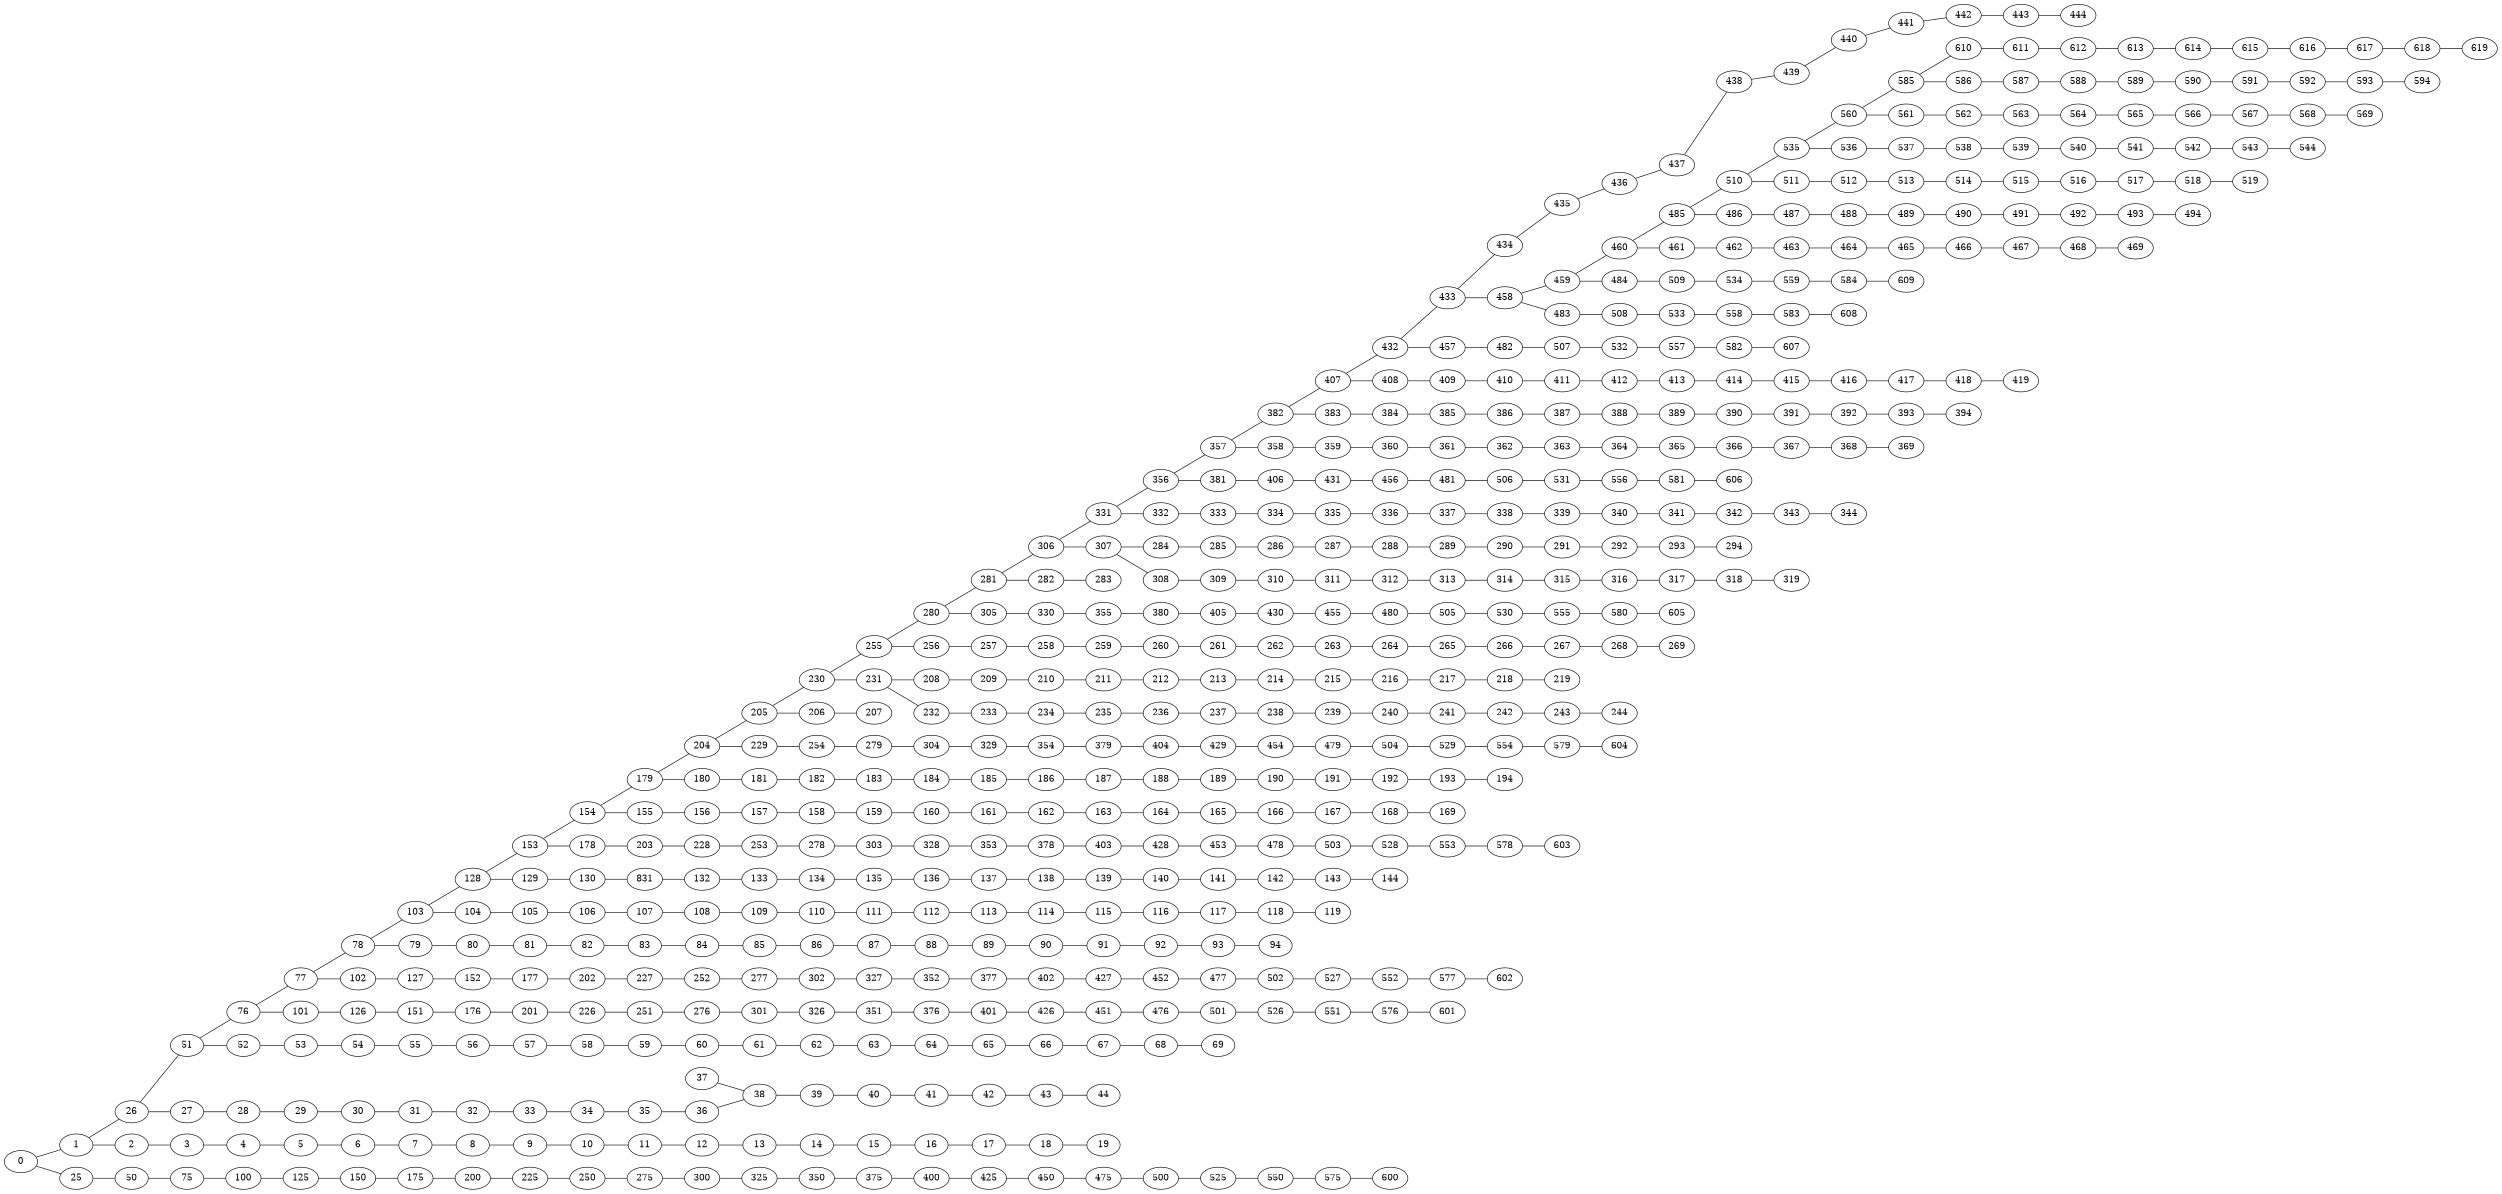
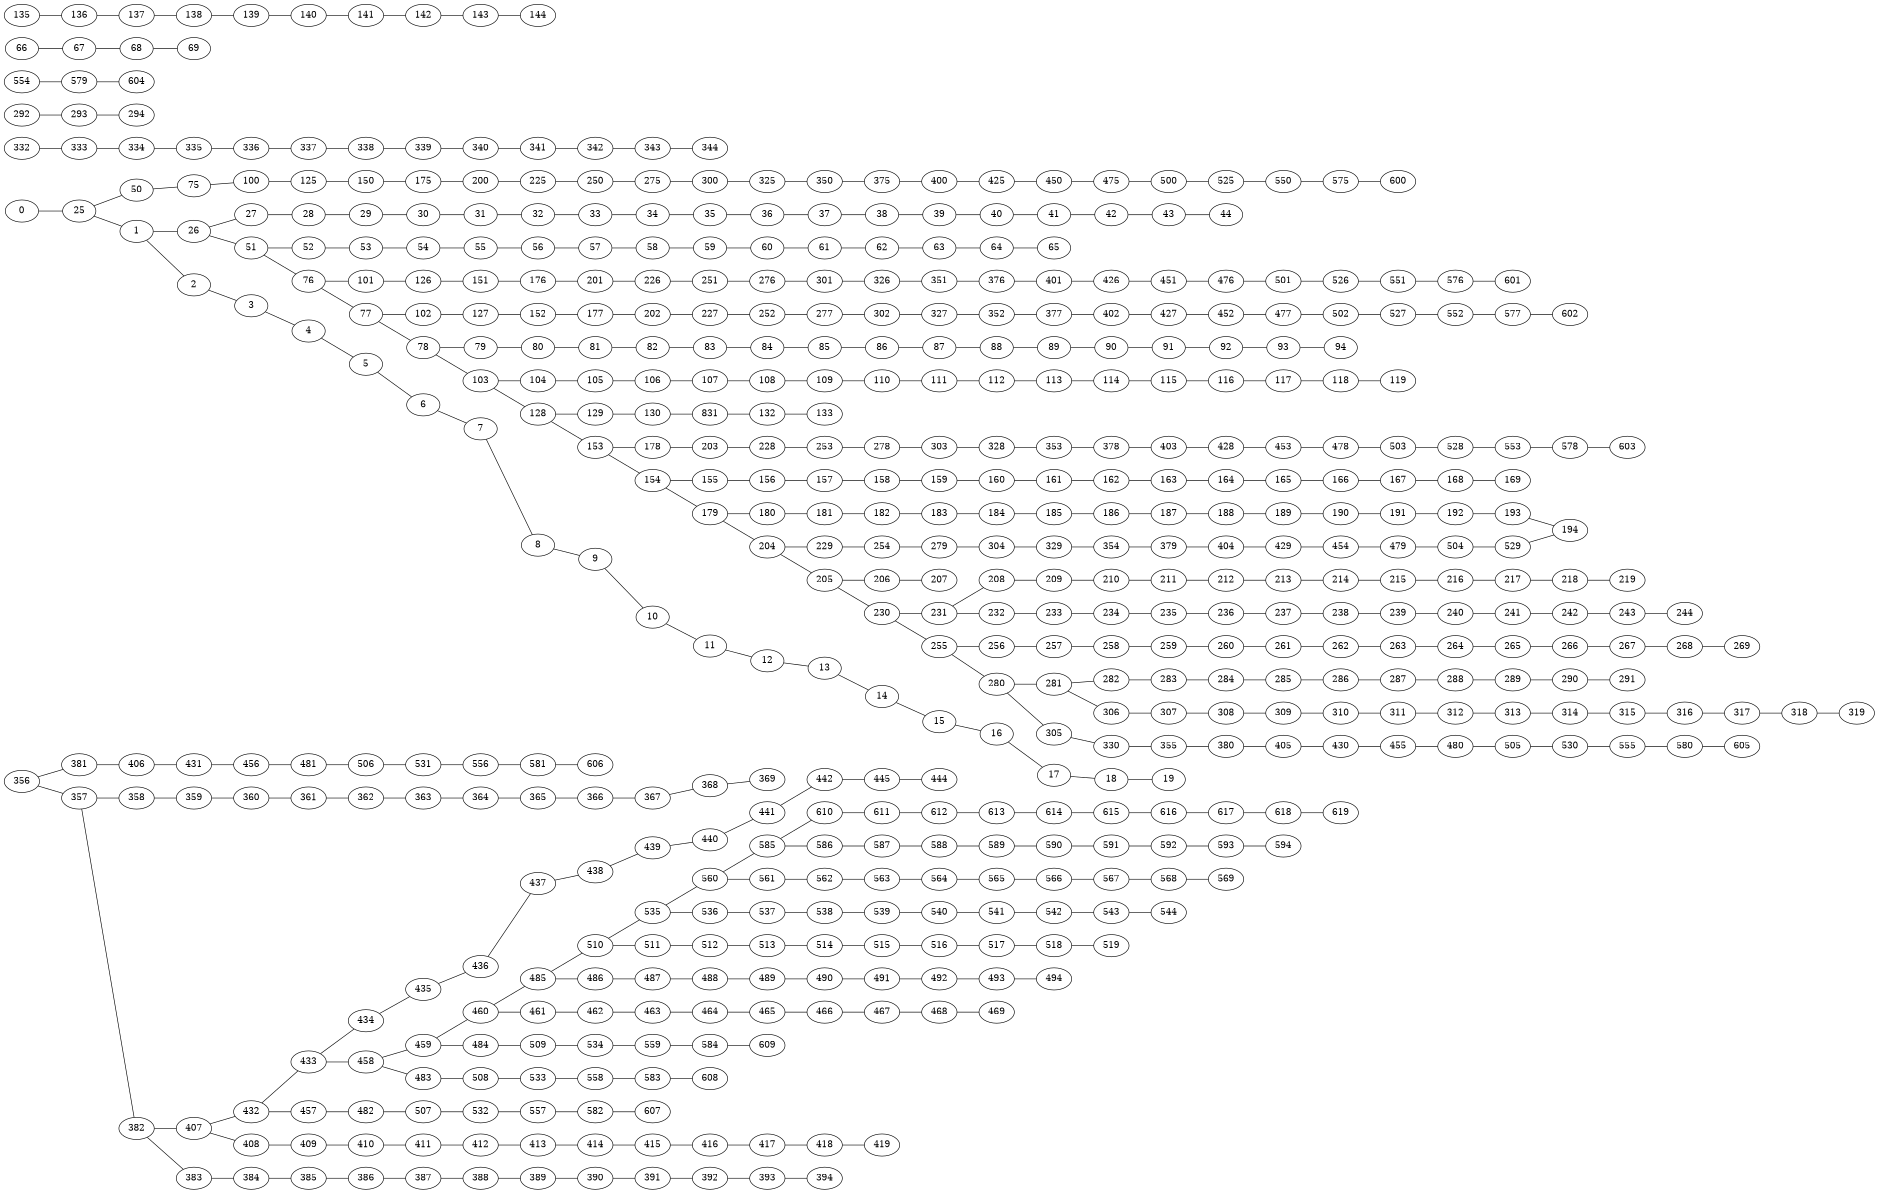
(2021, 15) -> (882, 780)
(1104, 514) -> none
(1132, 547) -> (1197, 680)
(1591, 547) -> none
(1476, 746) -> (1541, 539)
(817, 879) -> none
(1018, 1045) -> none
(731, 1104) -> (796, 215)
(49, 1153) -> (108, 221)
